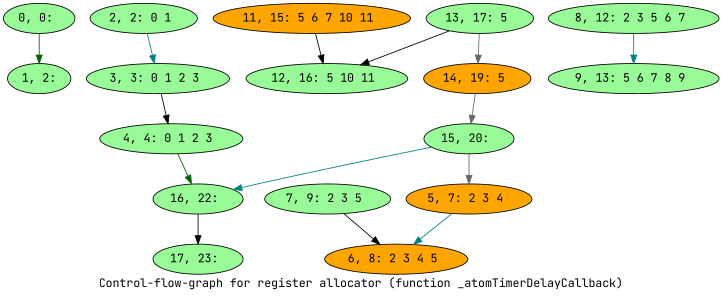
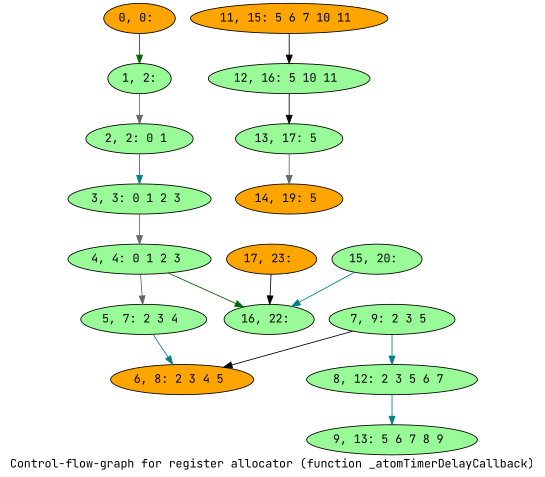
(39, 18) -> (140, 18)
(409, 46) -> (289, 105)
none -> (140, 105)
(164, 105) -> (140, 225)
(474, 105) -> none
(469, 165) -> (141, 285)
(469, 199) -> (144, 319)
(198, 225) -> (271, 285)
(198, 259) -> (272, 259)
none -> (392, 345)
